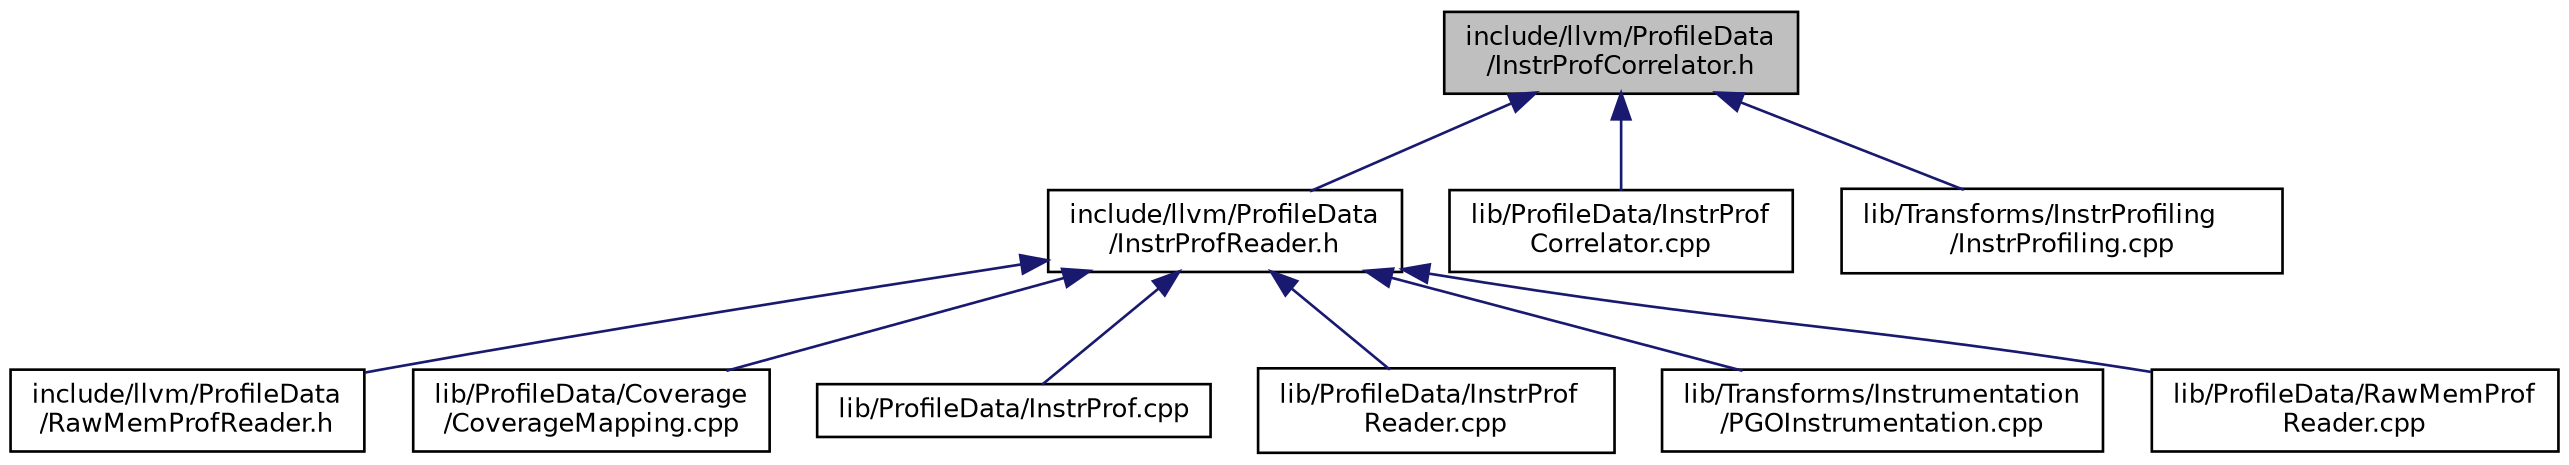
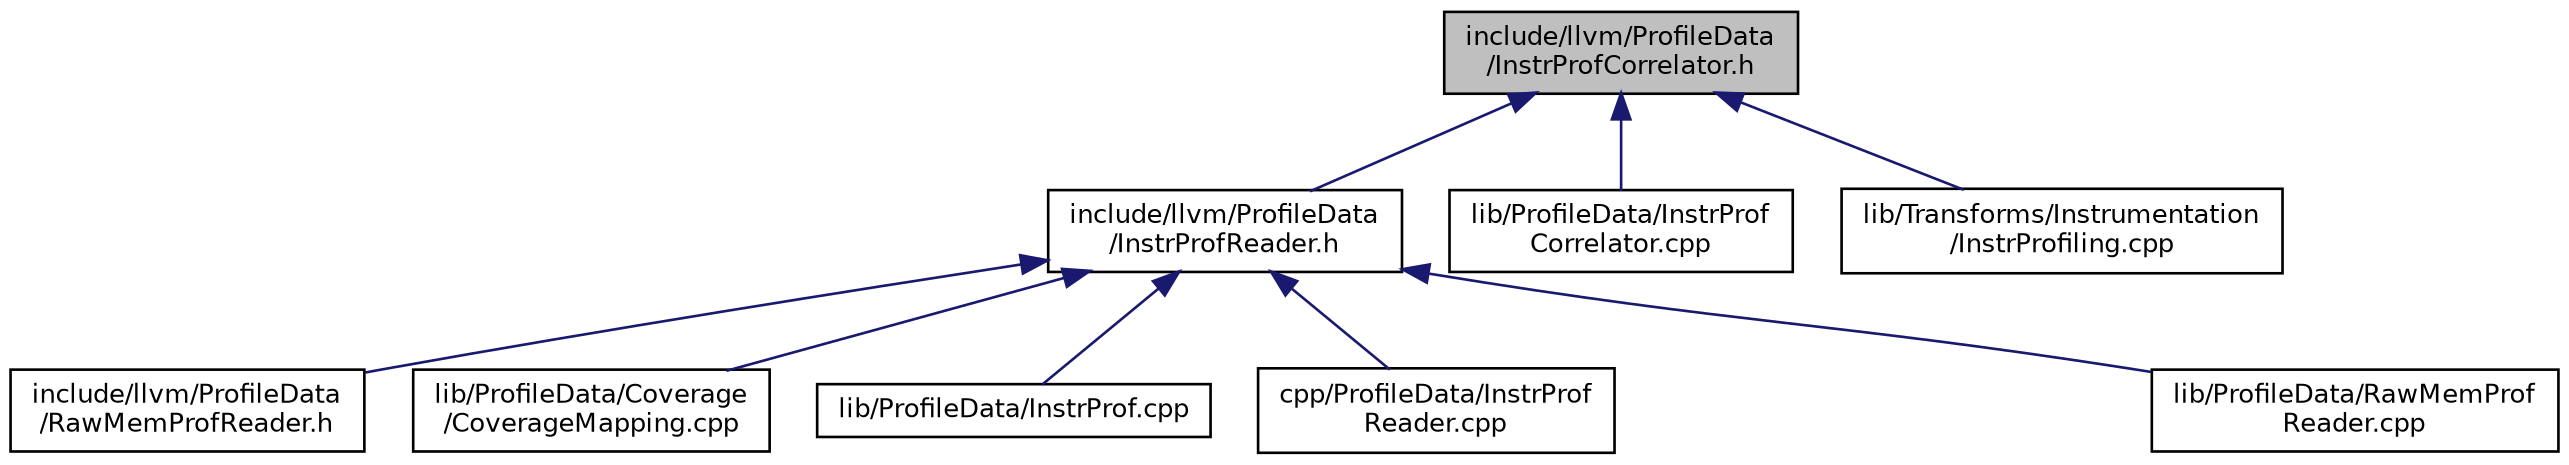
(2062, 231) -> (2062, 231)
(1436, 411) -> (1436, 411)
(1883, 411) -> none
